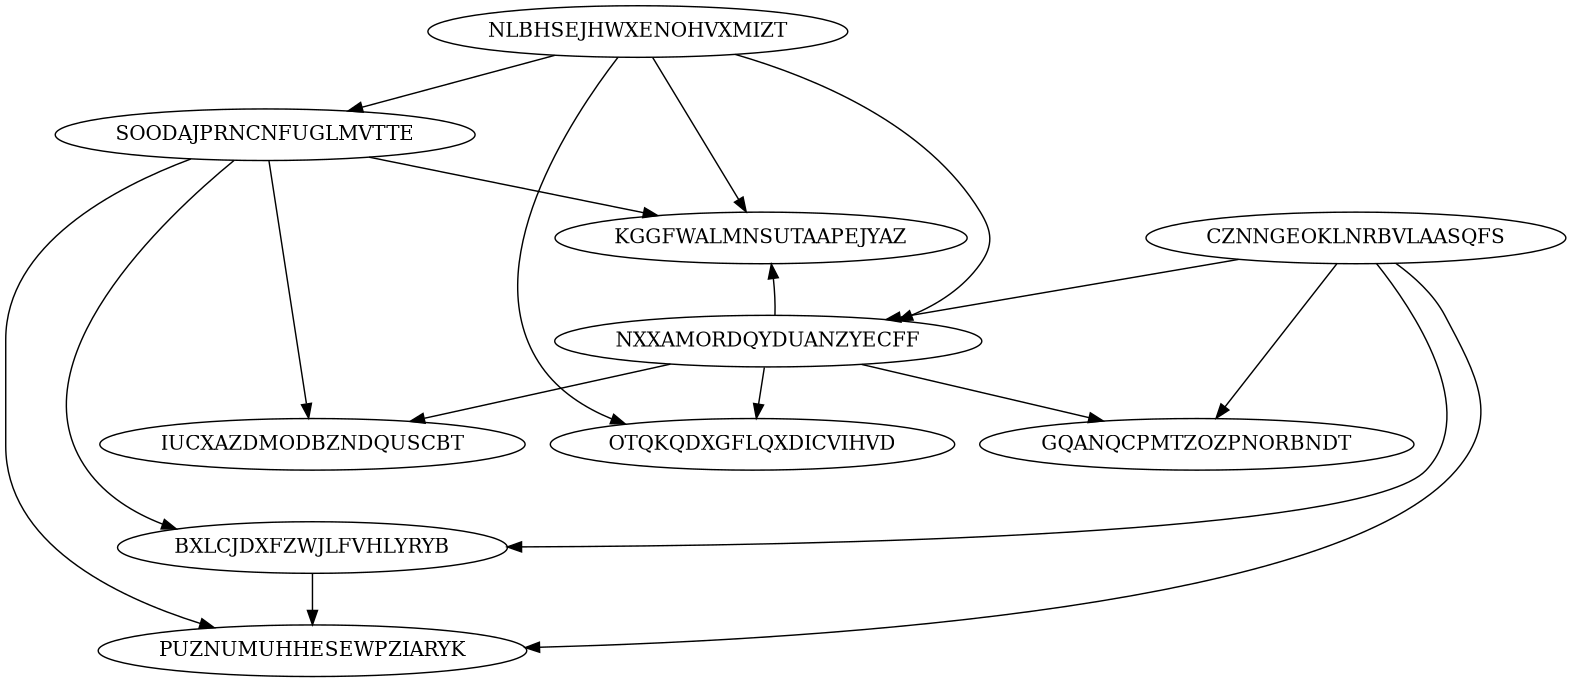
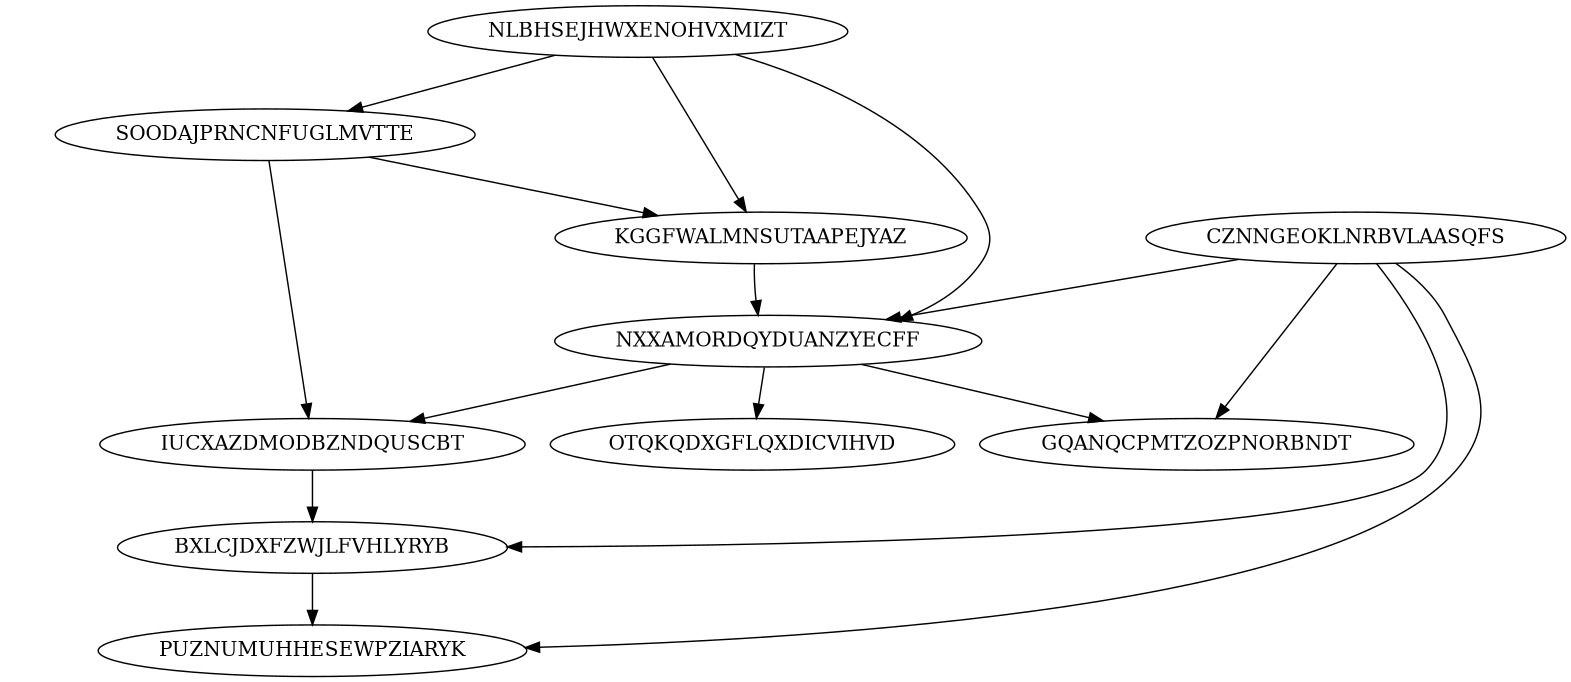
(522, 247) -> none
(775, 297) -> (755, 283)
(83, 337) -> (312, 489)
(6, 396) -> none
